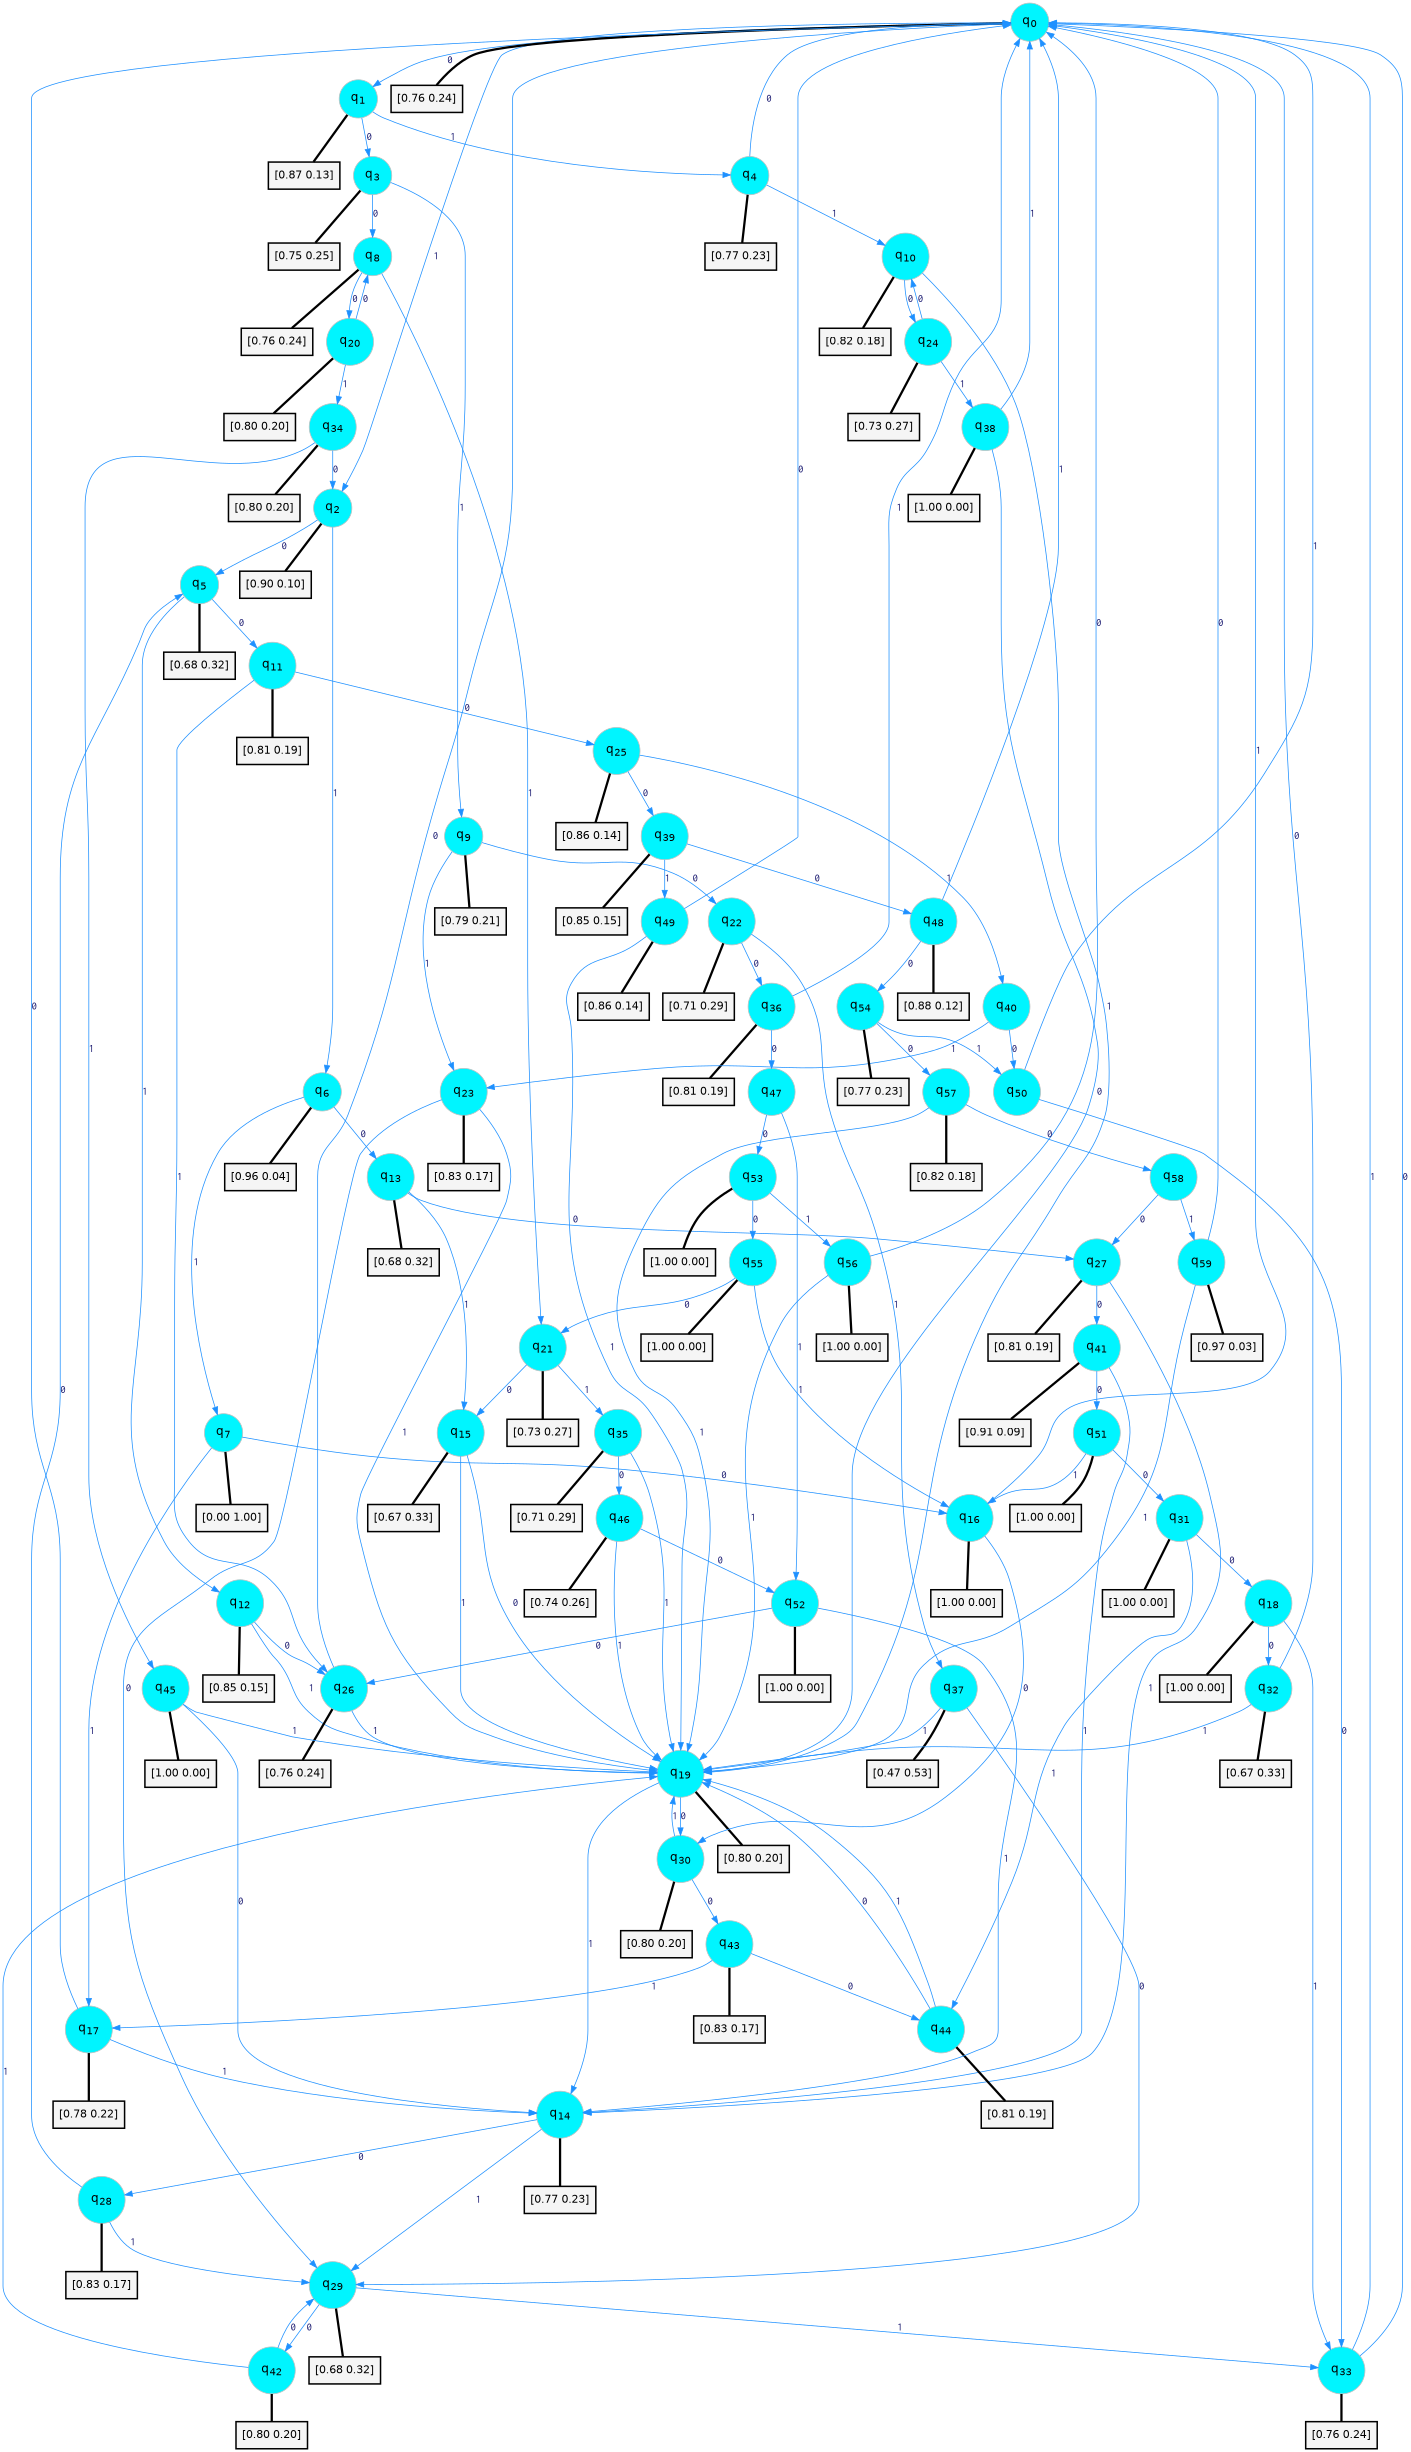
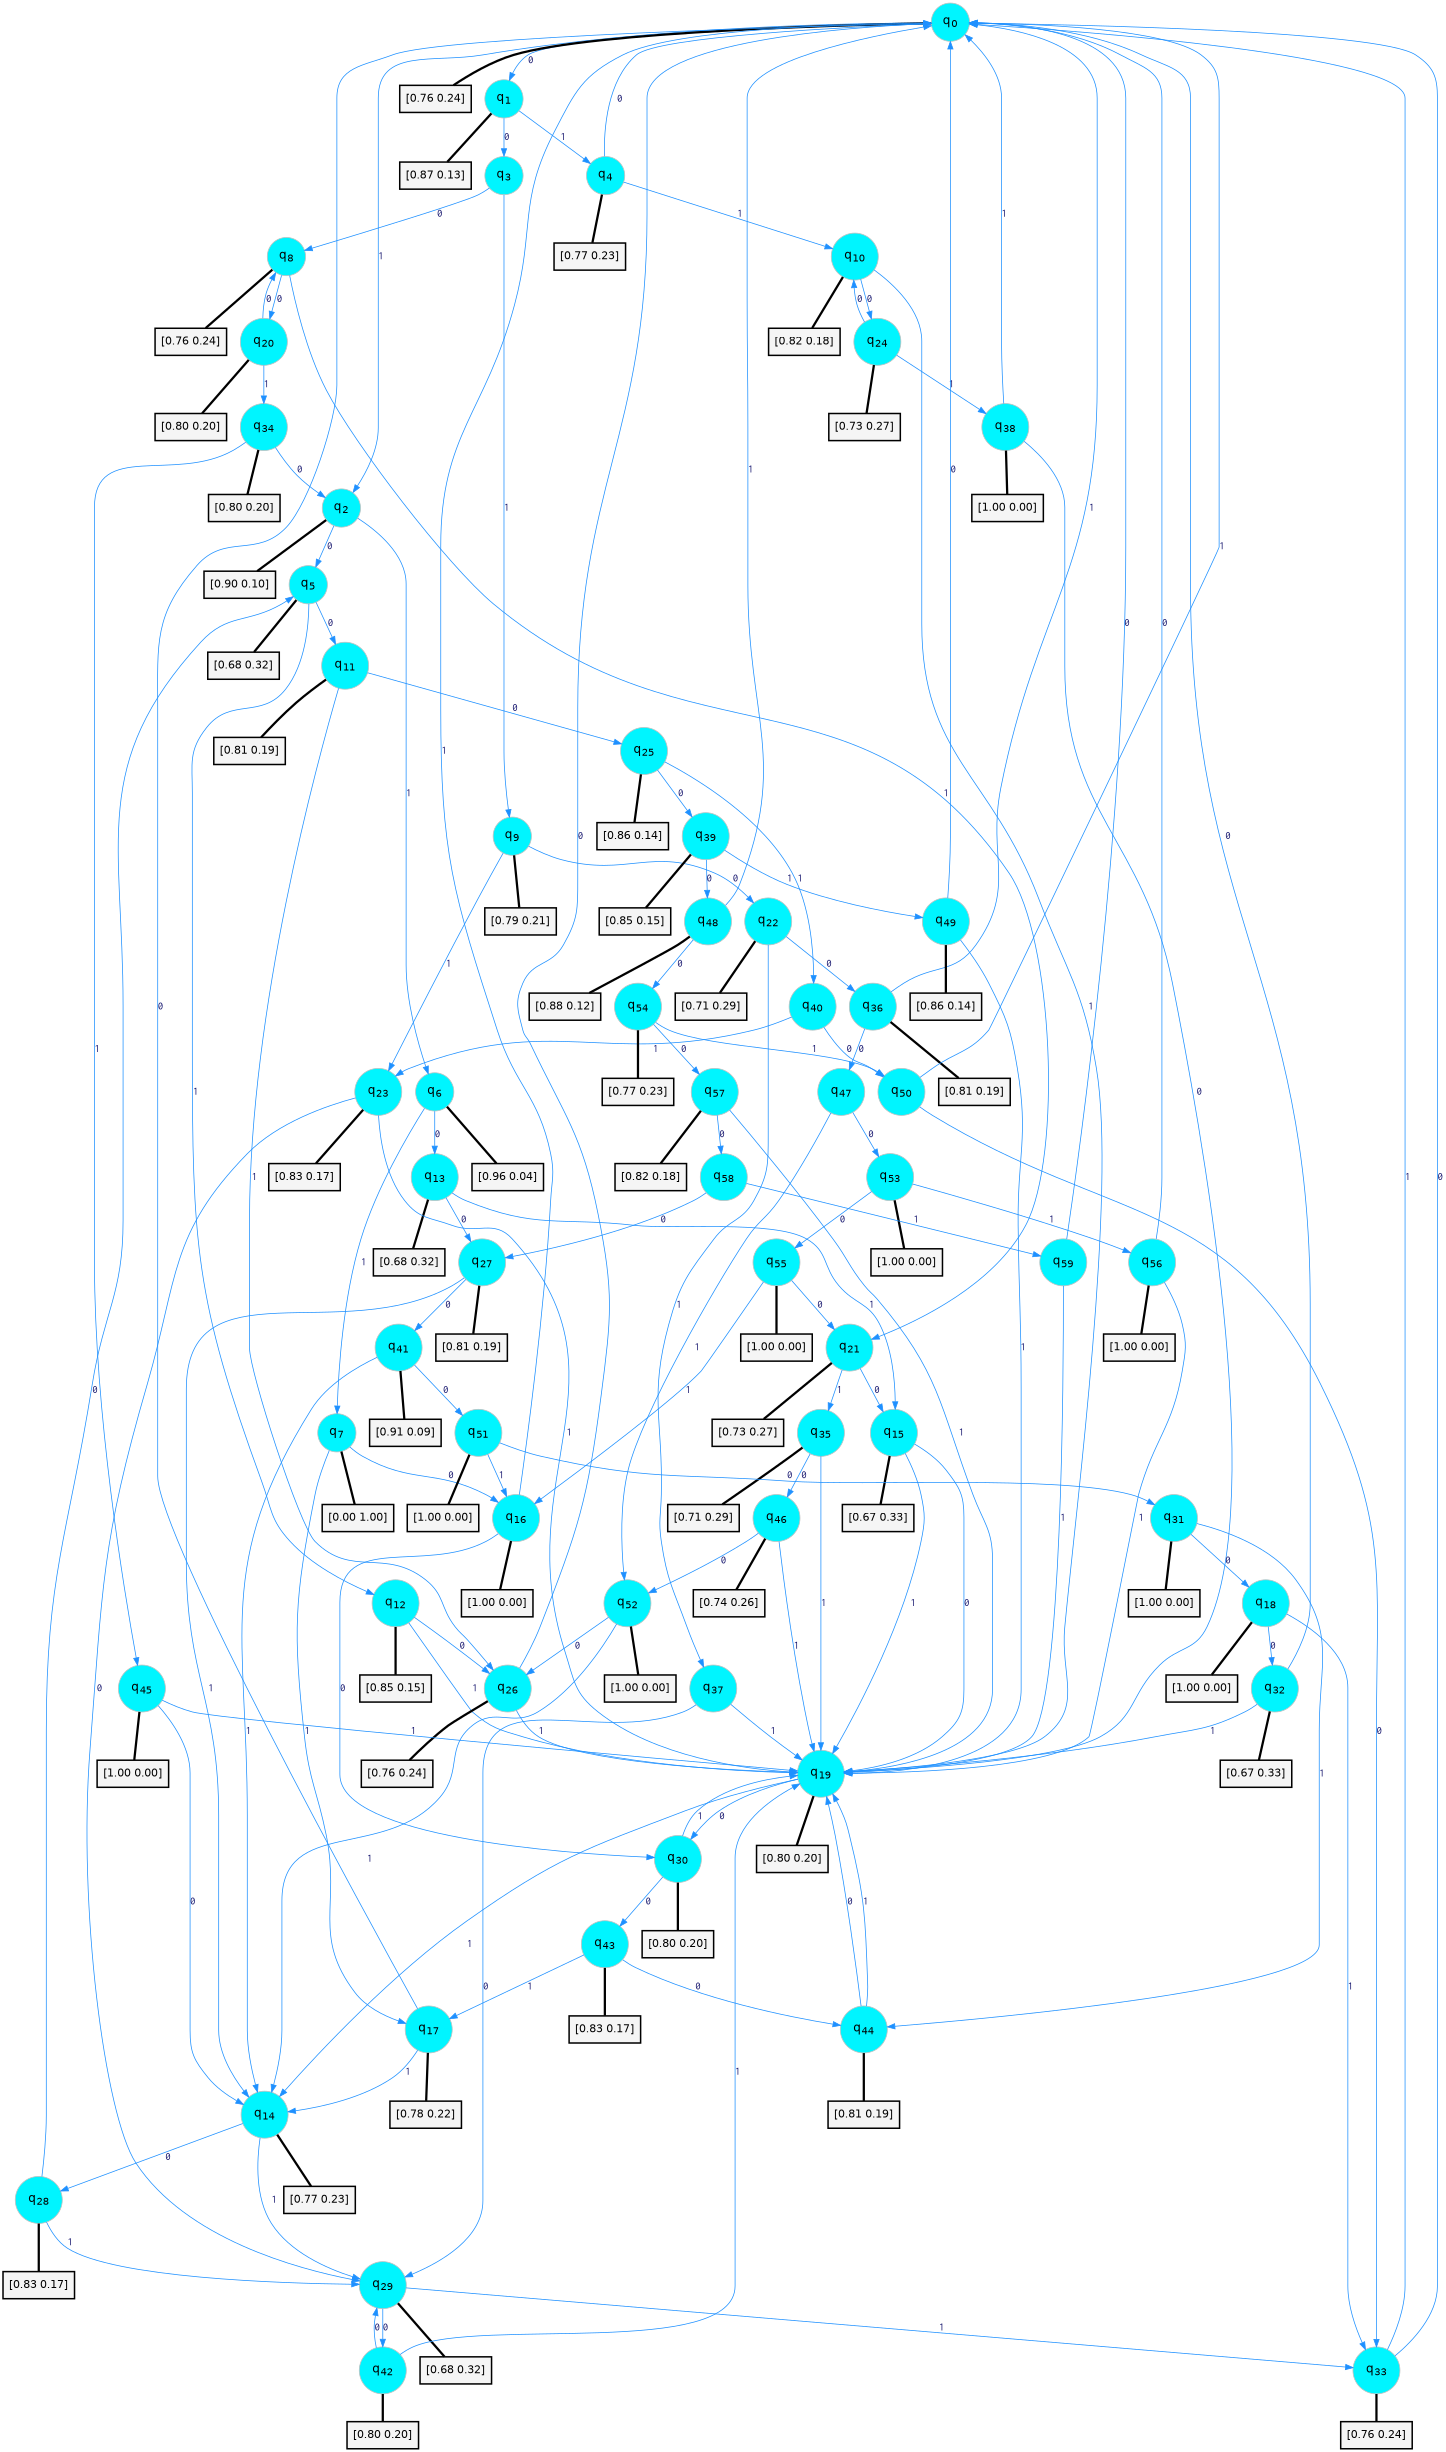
(304, 257) -> none
(1227, 1348) -> none
(903, 1774) -> none
